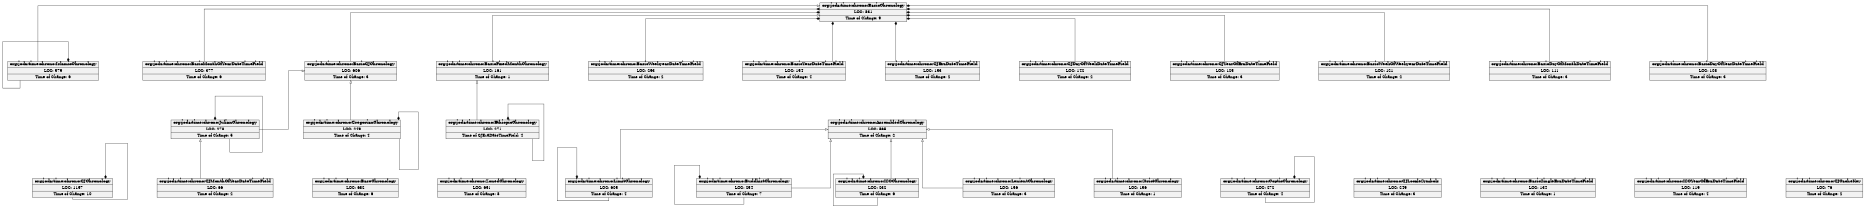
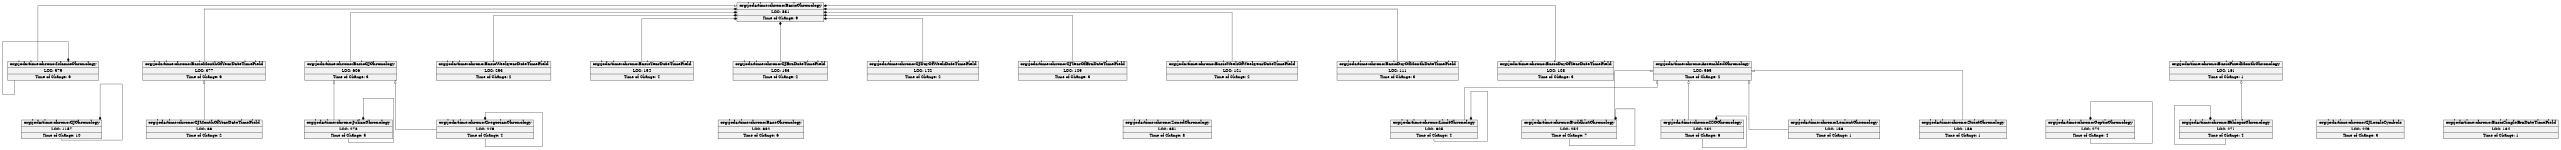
(632, 15) -> none
(1225, 71) -> (1073, 71)
(492, 136) -> (2226, 136)
(200, 160) -> (204, 102)
(1691, 188) -> none
(1824, 188) -> none
(1009, 194) -> (1834, 136)
